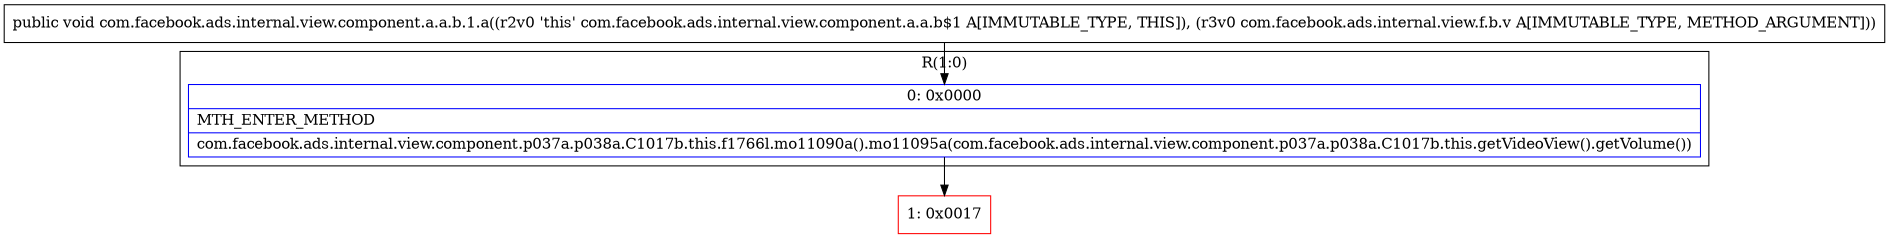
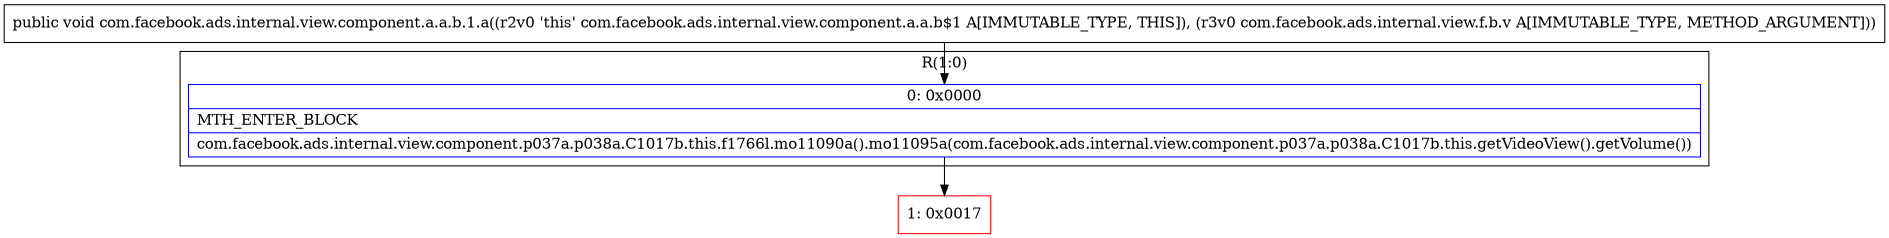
(286, 120) -> (278, 120)
